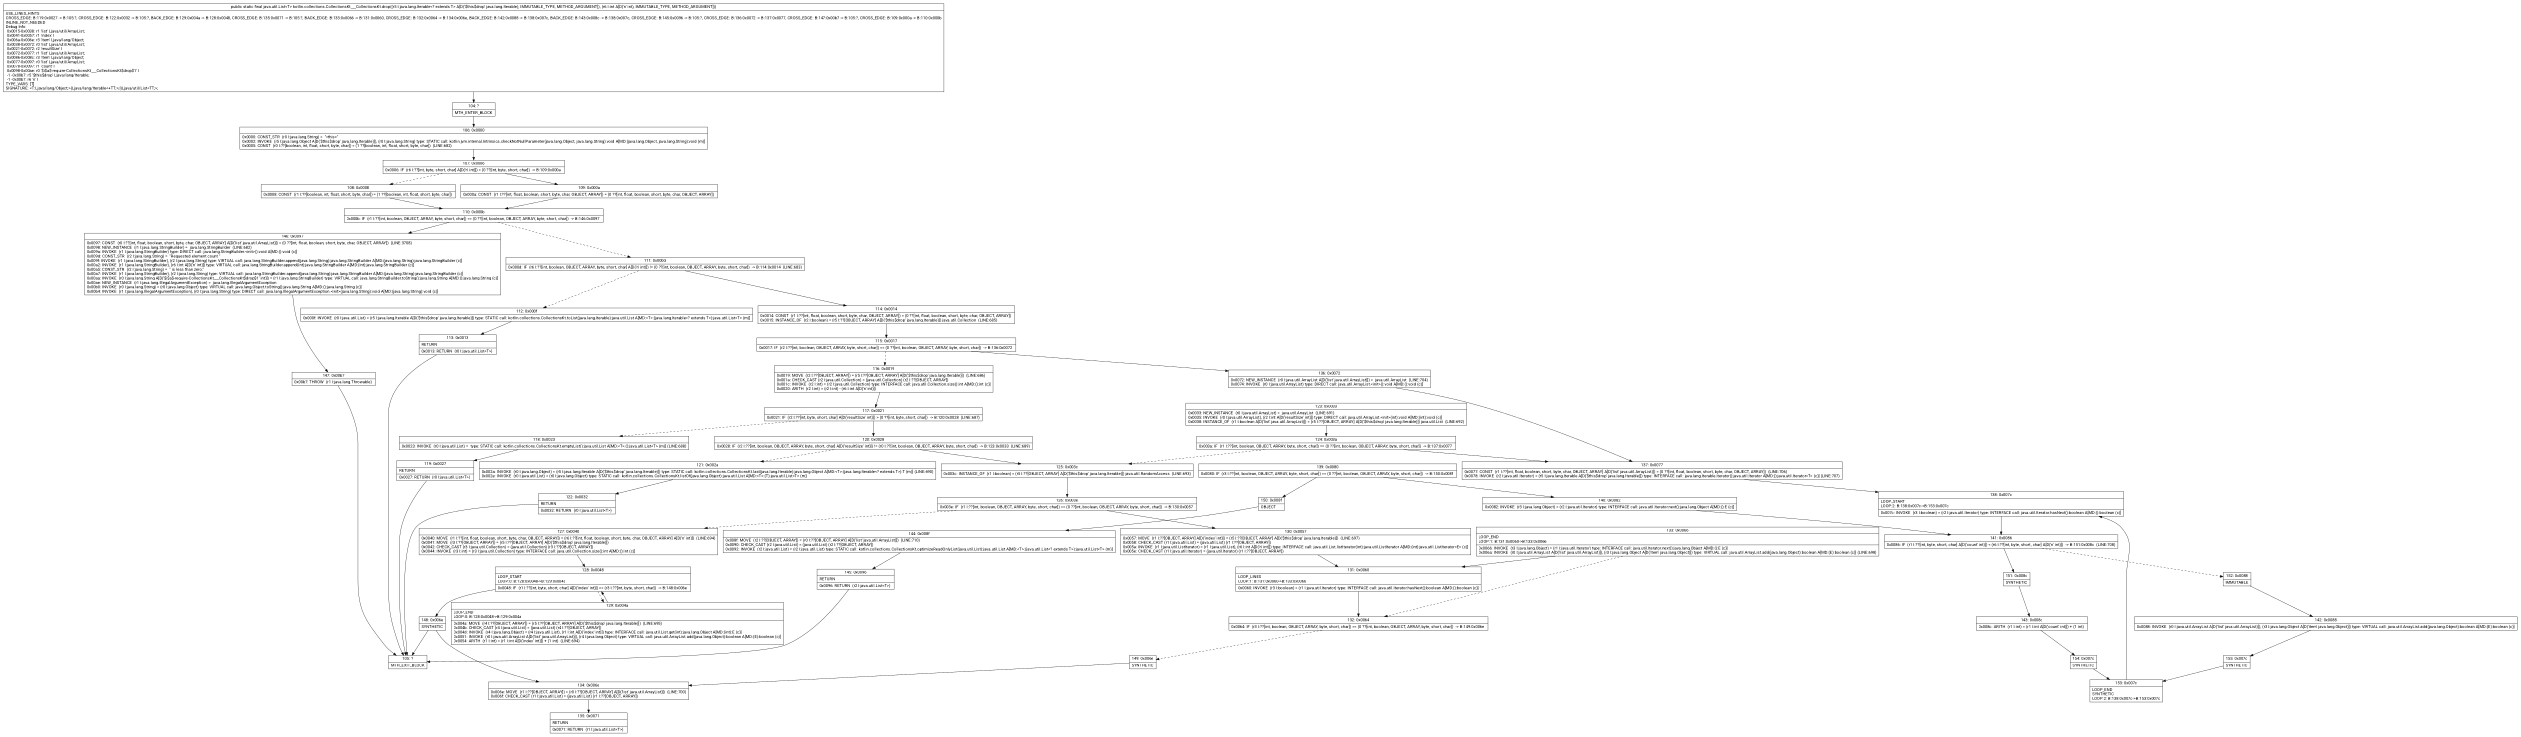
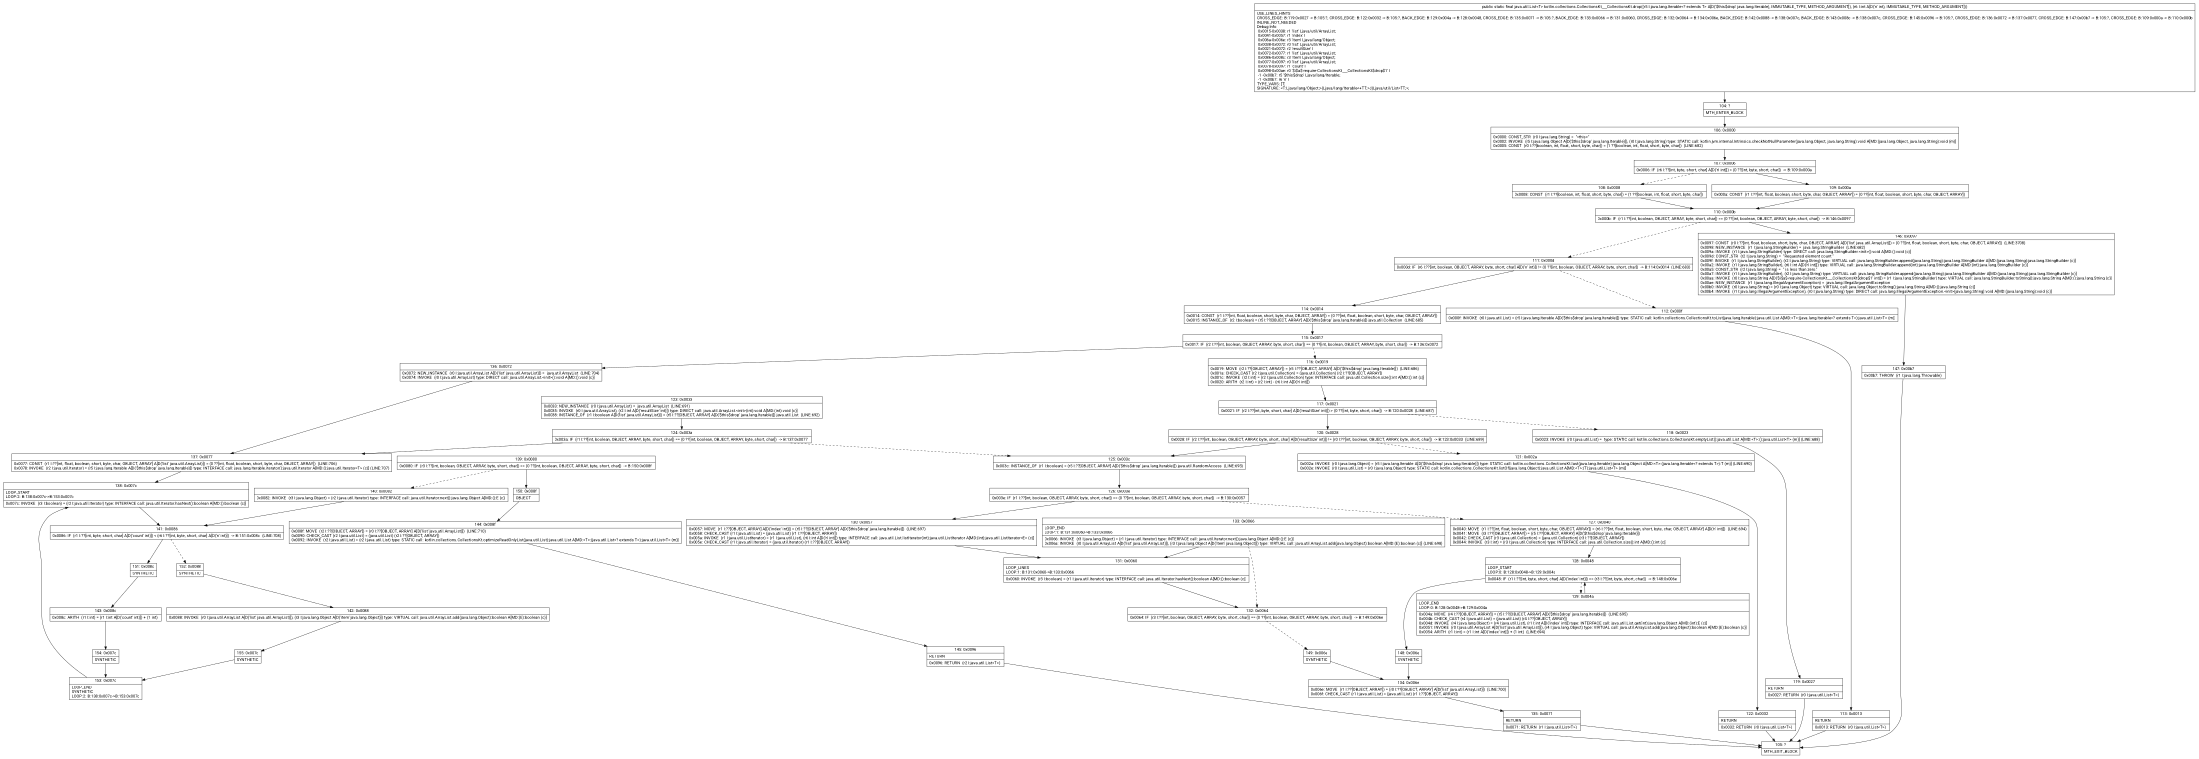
(1467, 487) -> (455, 478)
(2237, 582) -> (190, 573)
(421, 642) -> (1670, 735)
